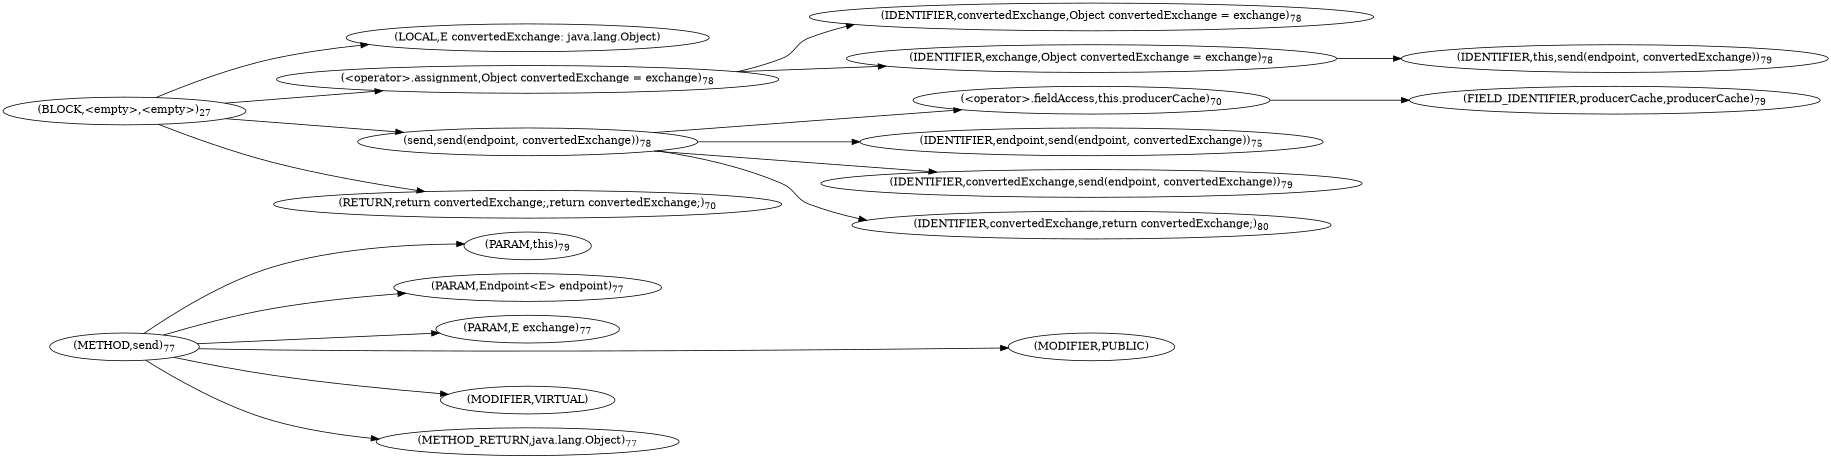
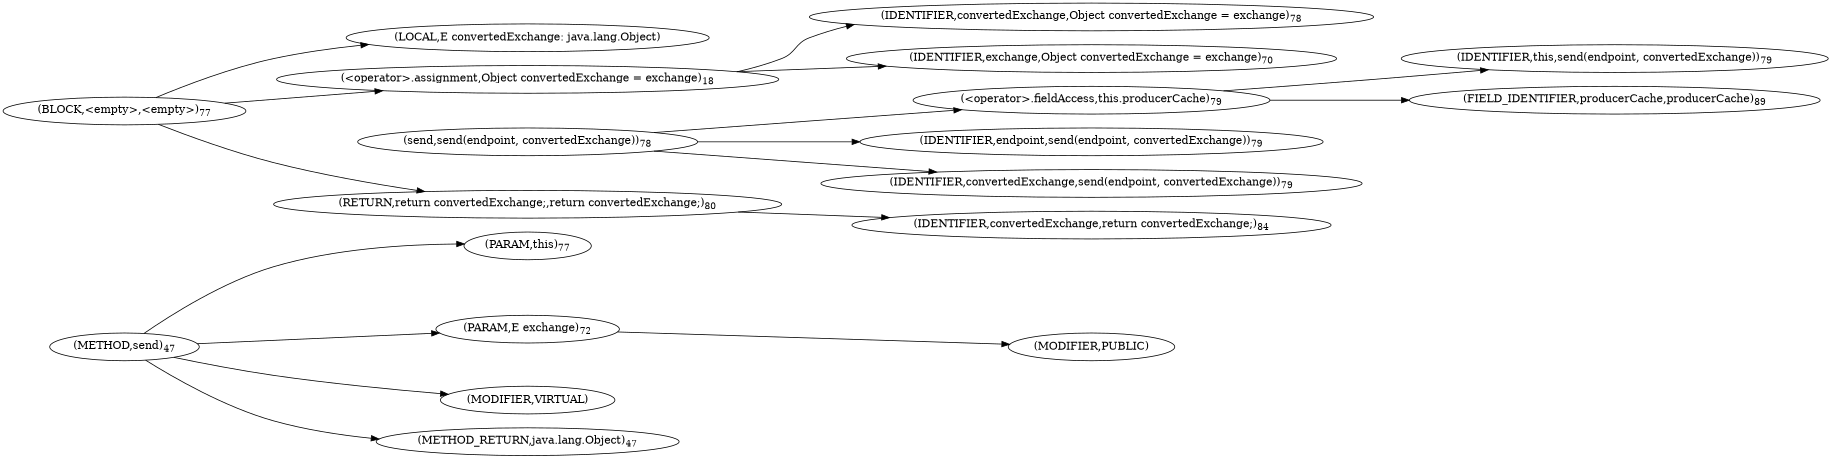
(1268, 57) -> (1268, 57)
(1365, 59) -> (1352, 81)
(708, 78) -> (708, 78)
(1216, 99) -> (1216, 99)
(1760, 99) -> (1760, 99)
(205, 110) -> (205, 110)
(311, 125) -> none
(1257, 141) -> (1257, 141)
(762, 176) -> (810, 215)
(711, 203) -> (711, 203)
(1263, 224) -> (1263, 224)
(564, 245) -> (564, 245)
(528, 288) -> none
(586, 328) -> (586, 328)
(170, 346) -> (170, 346)
(600, 351) -> (810, 338)
(632, 441) -> (632, 441)
